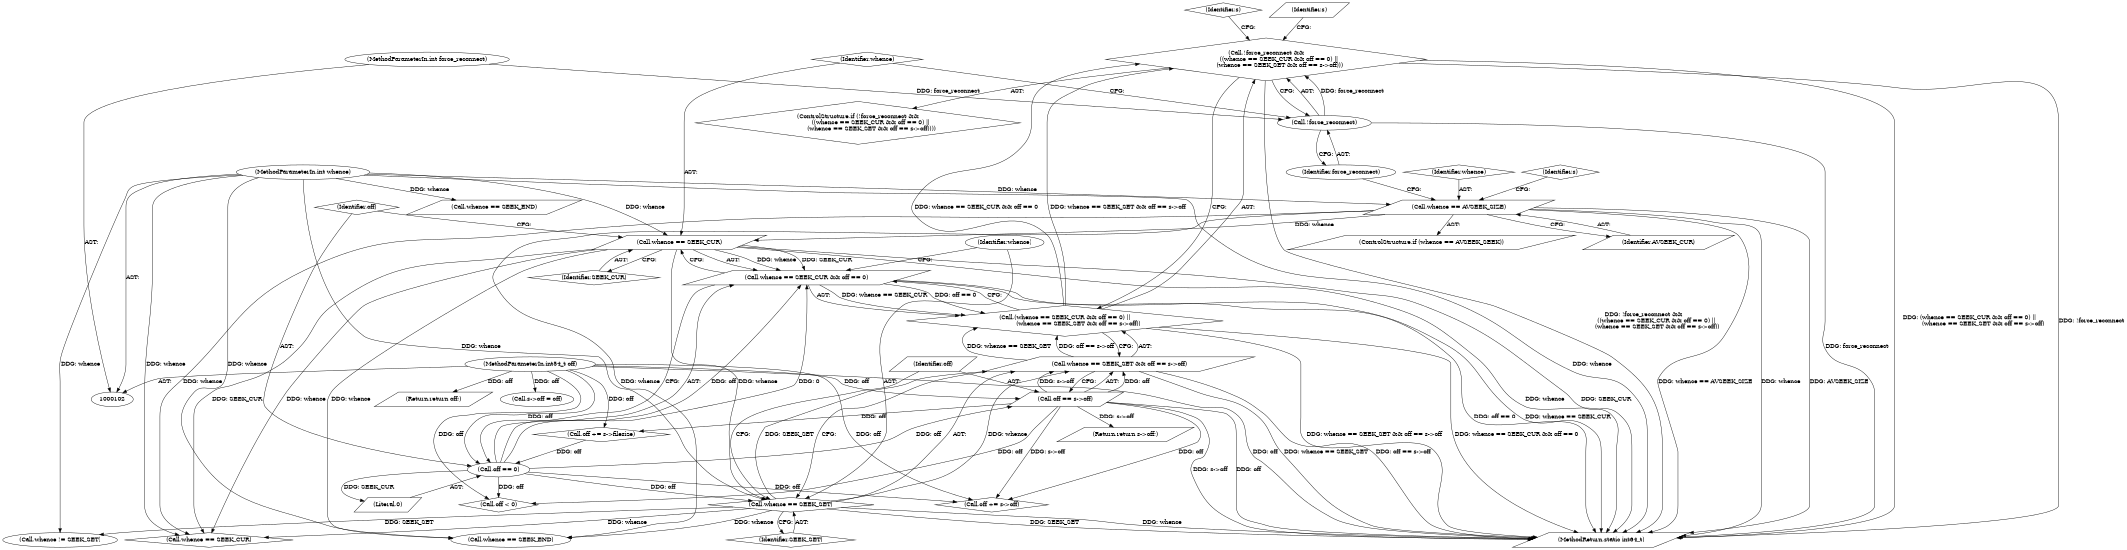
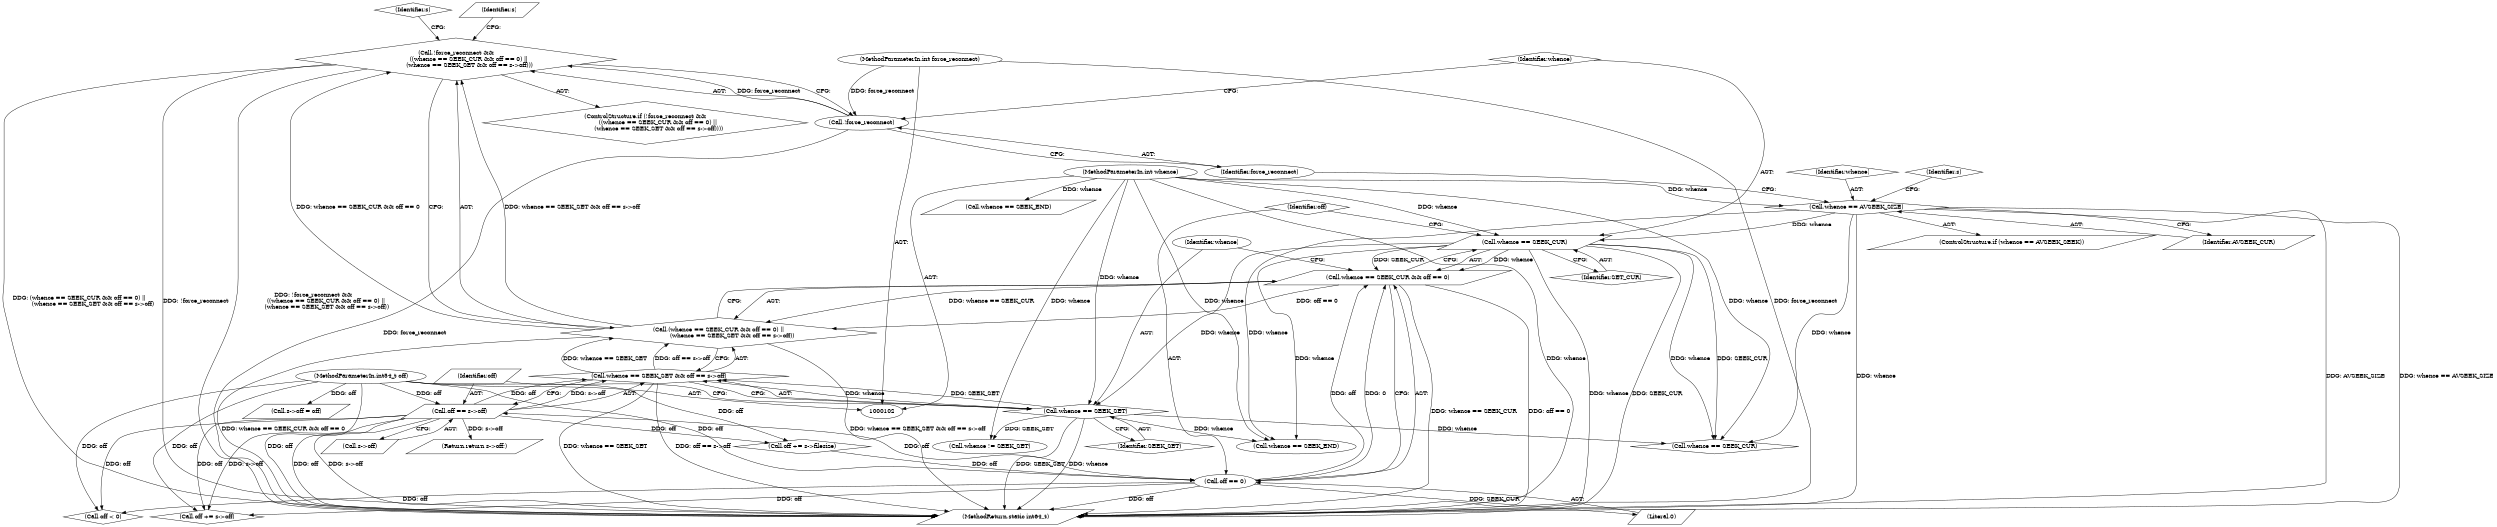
(1459, 207) -> (1856, 207)
(594, 278) -> (1611, 278)
none -> (1778, 323)
(1119, 364) -> (659, 376)
(434, 399) -> none
(537, 399) -> (296, 411)
none -> (360, 447)
(636, 489) -> (1127, 498)
